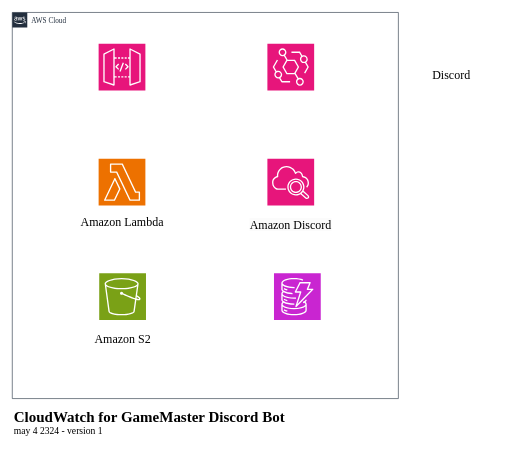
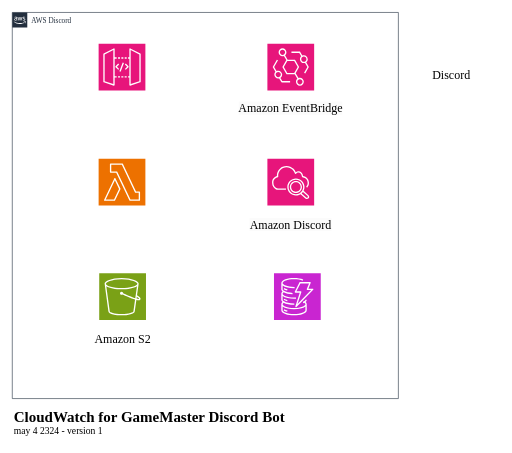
(48, 21) -> (52, 21)
none -> (291, 111)
(122, 222) -> none
